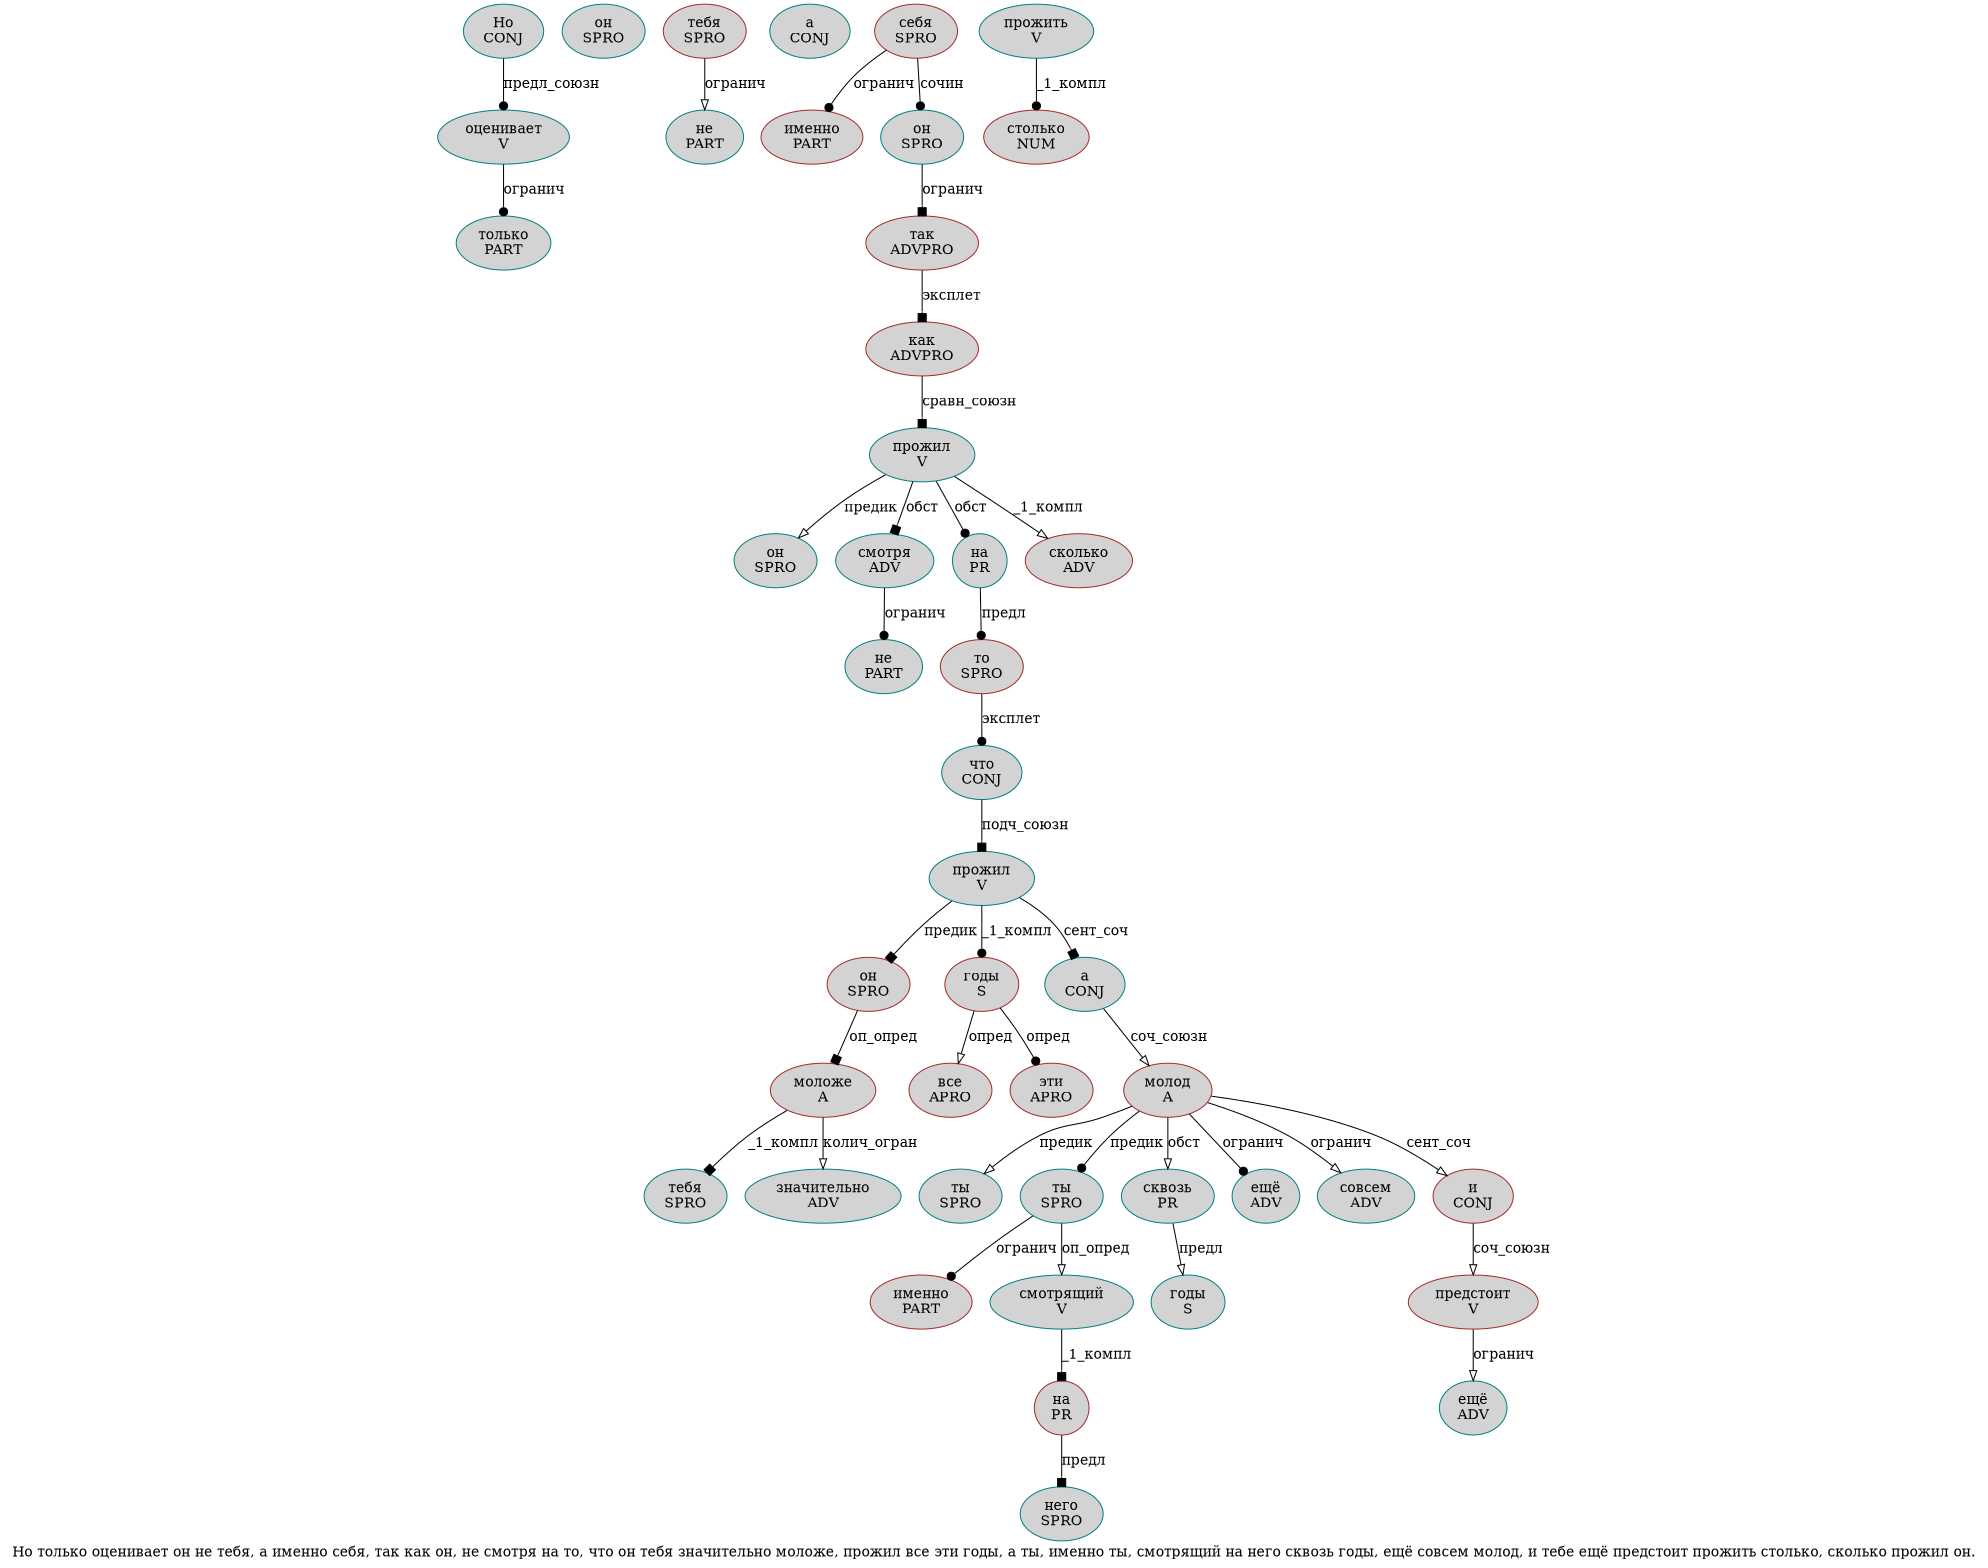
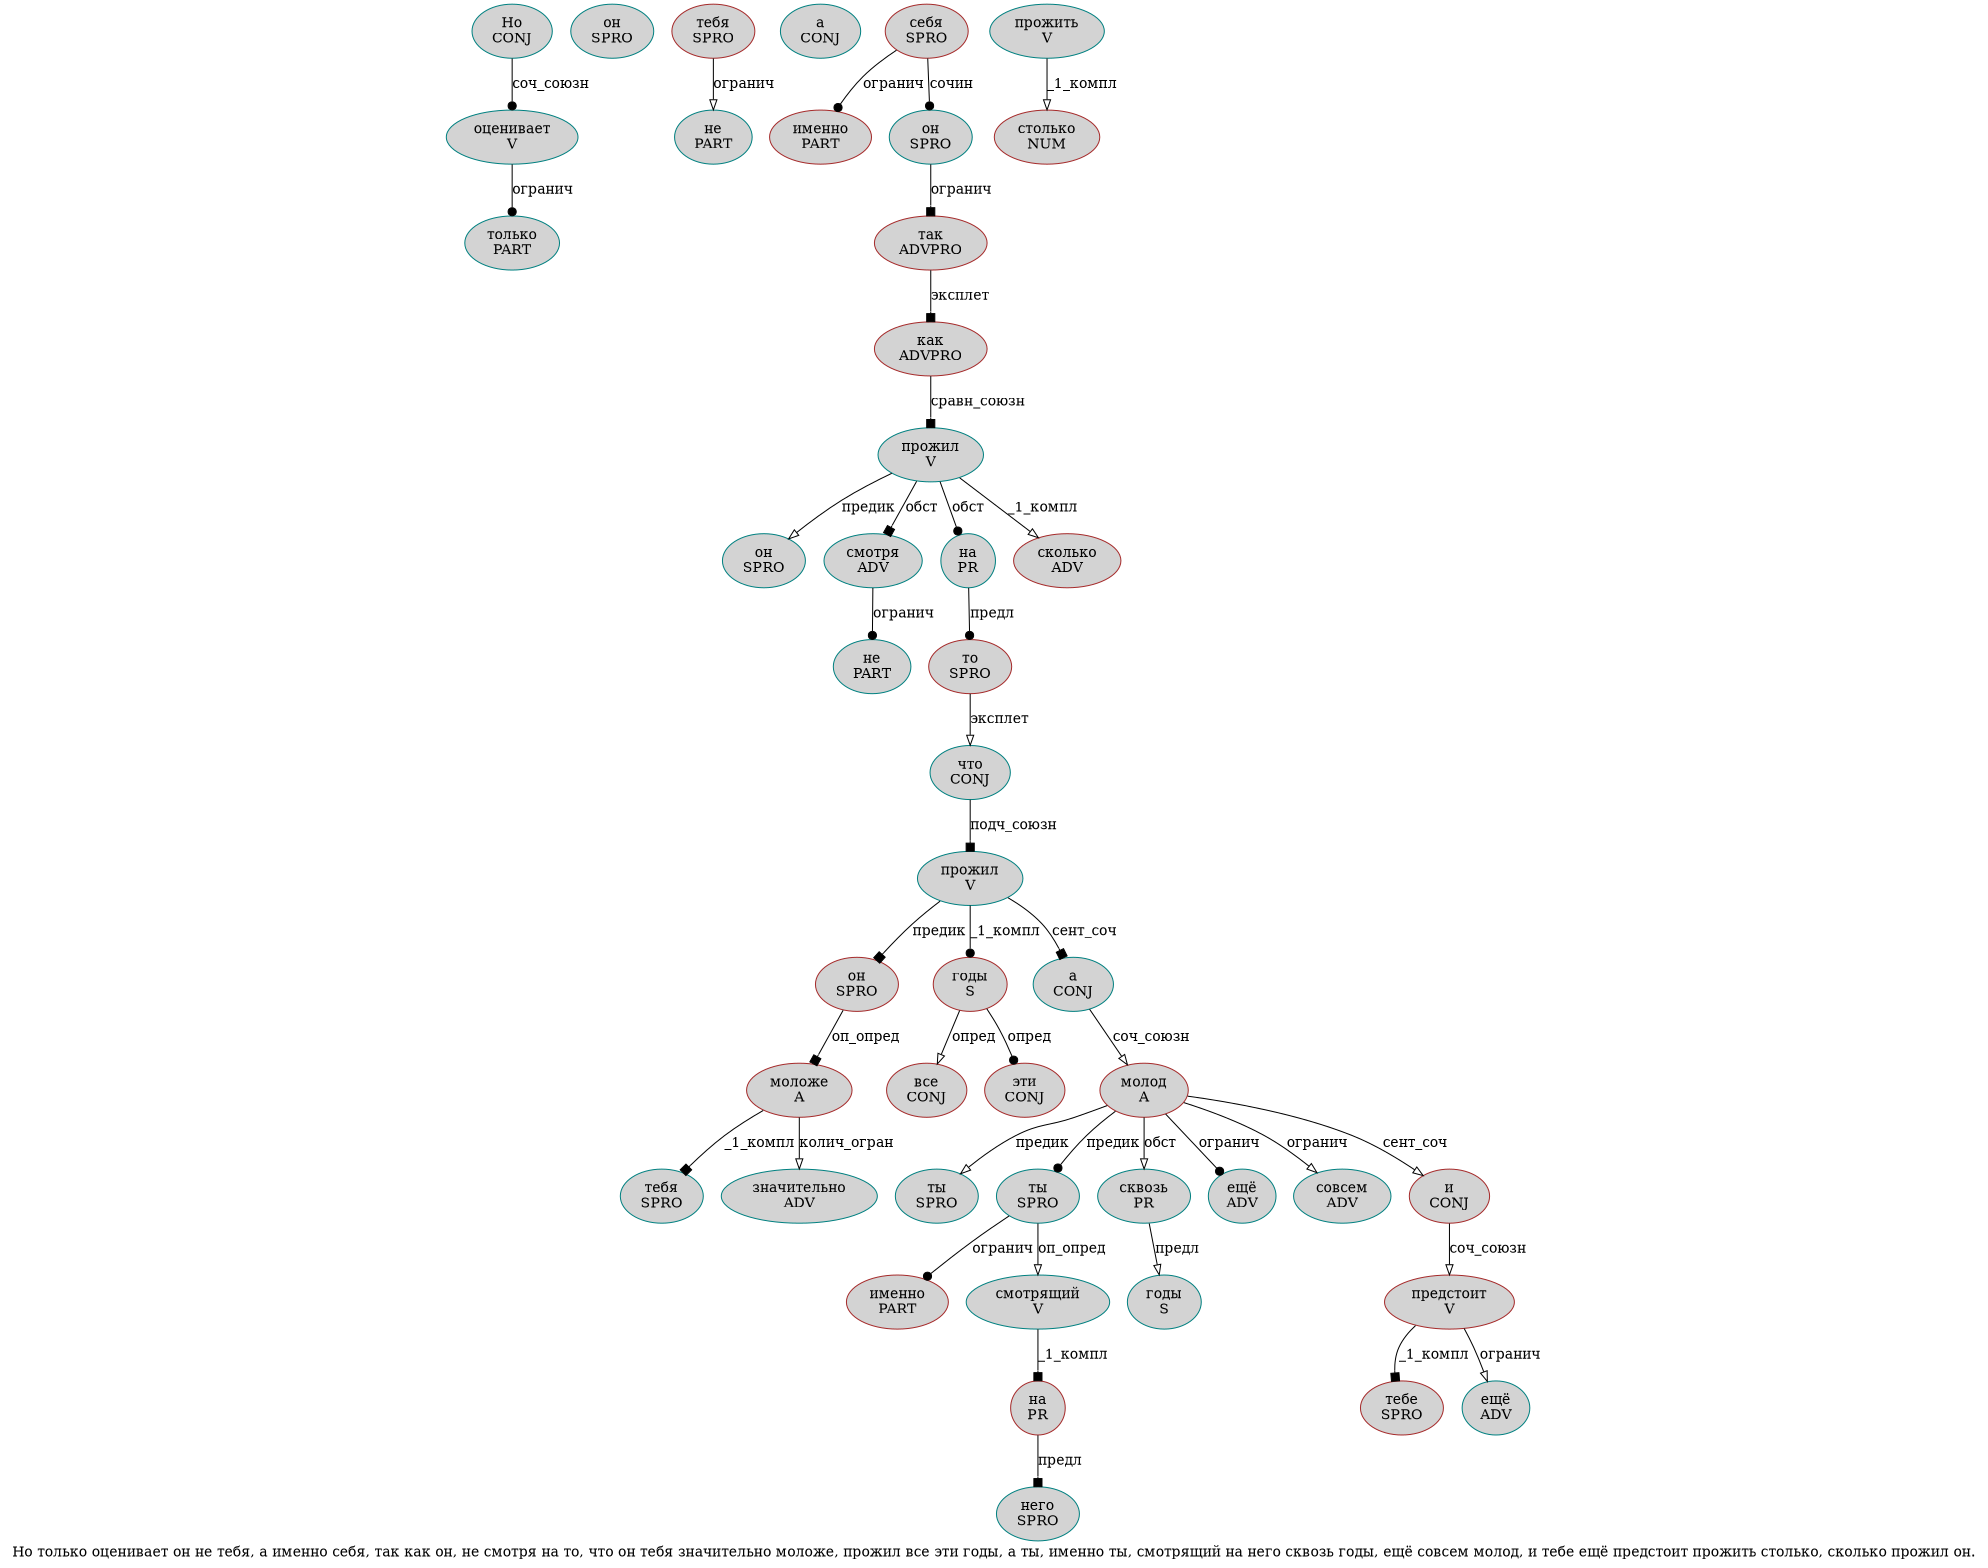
(1036, 80) -> (1047, 79)
(552, 84) -> (551, 84)
(982, 715) -> (970, 714)
(950, 1090) -> (927, 1090)
(1052, 1090) -> (1025, 1090)
none -> (1402, 1408)
